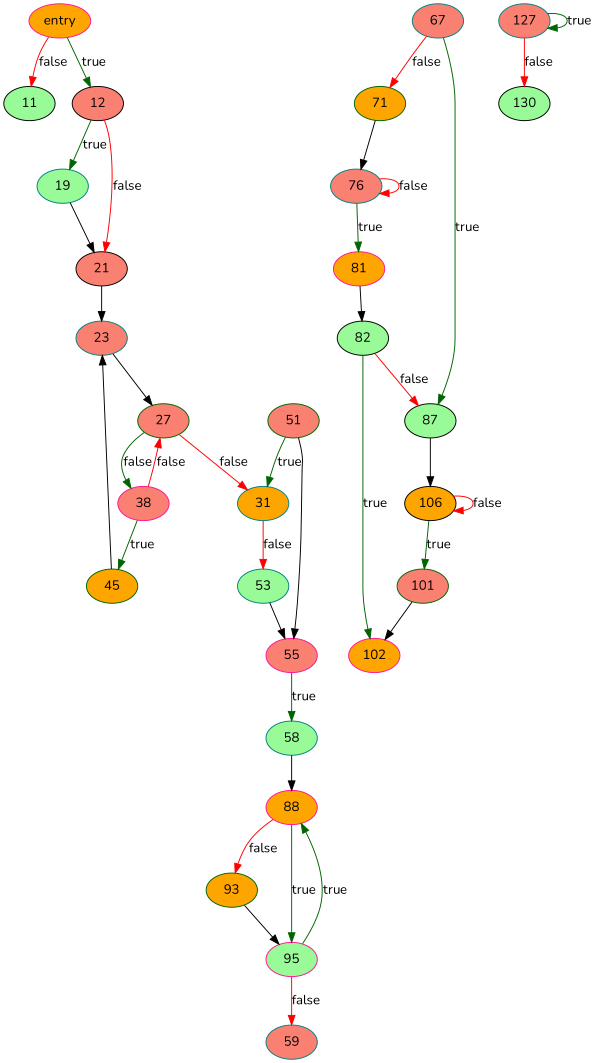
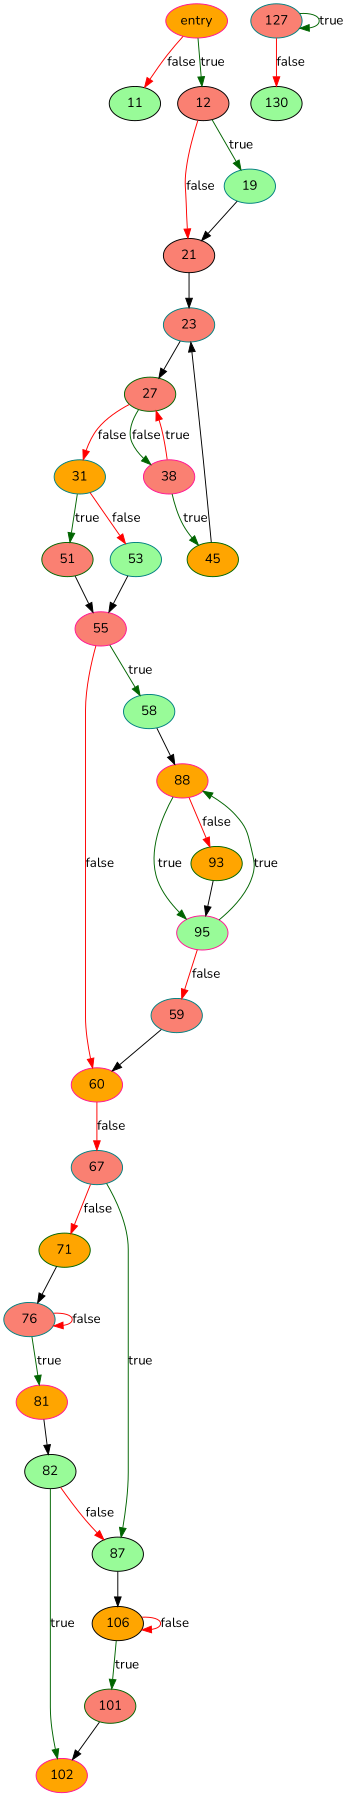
(277, 457) -> (74, 513)
(171, 462) -> (178, 436)
none -> (97, 1085)
